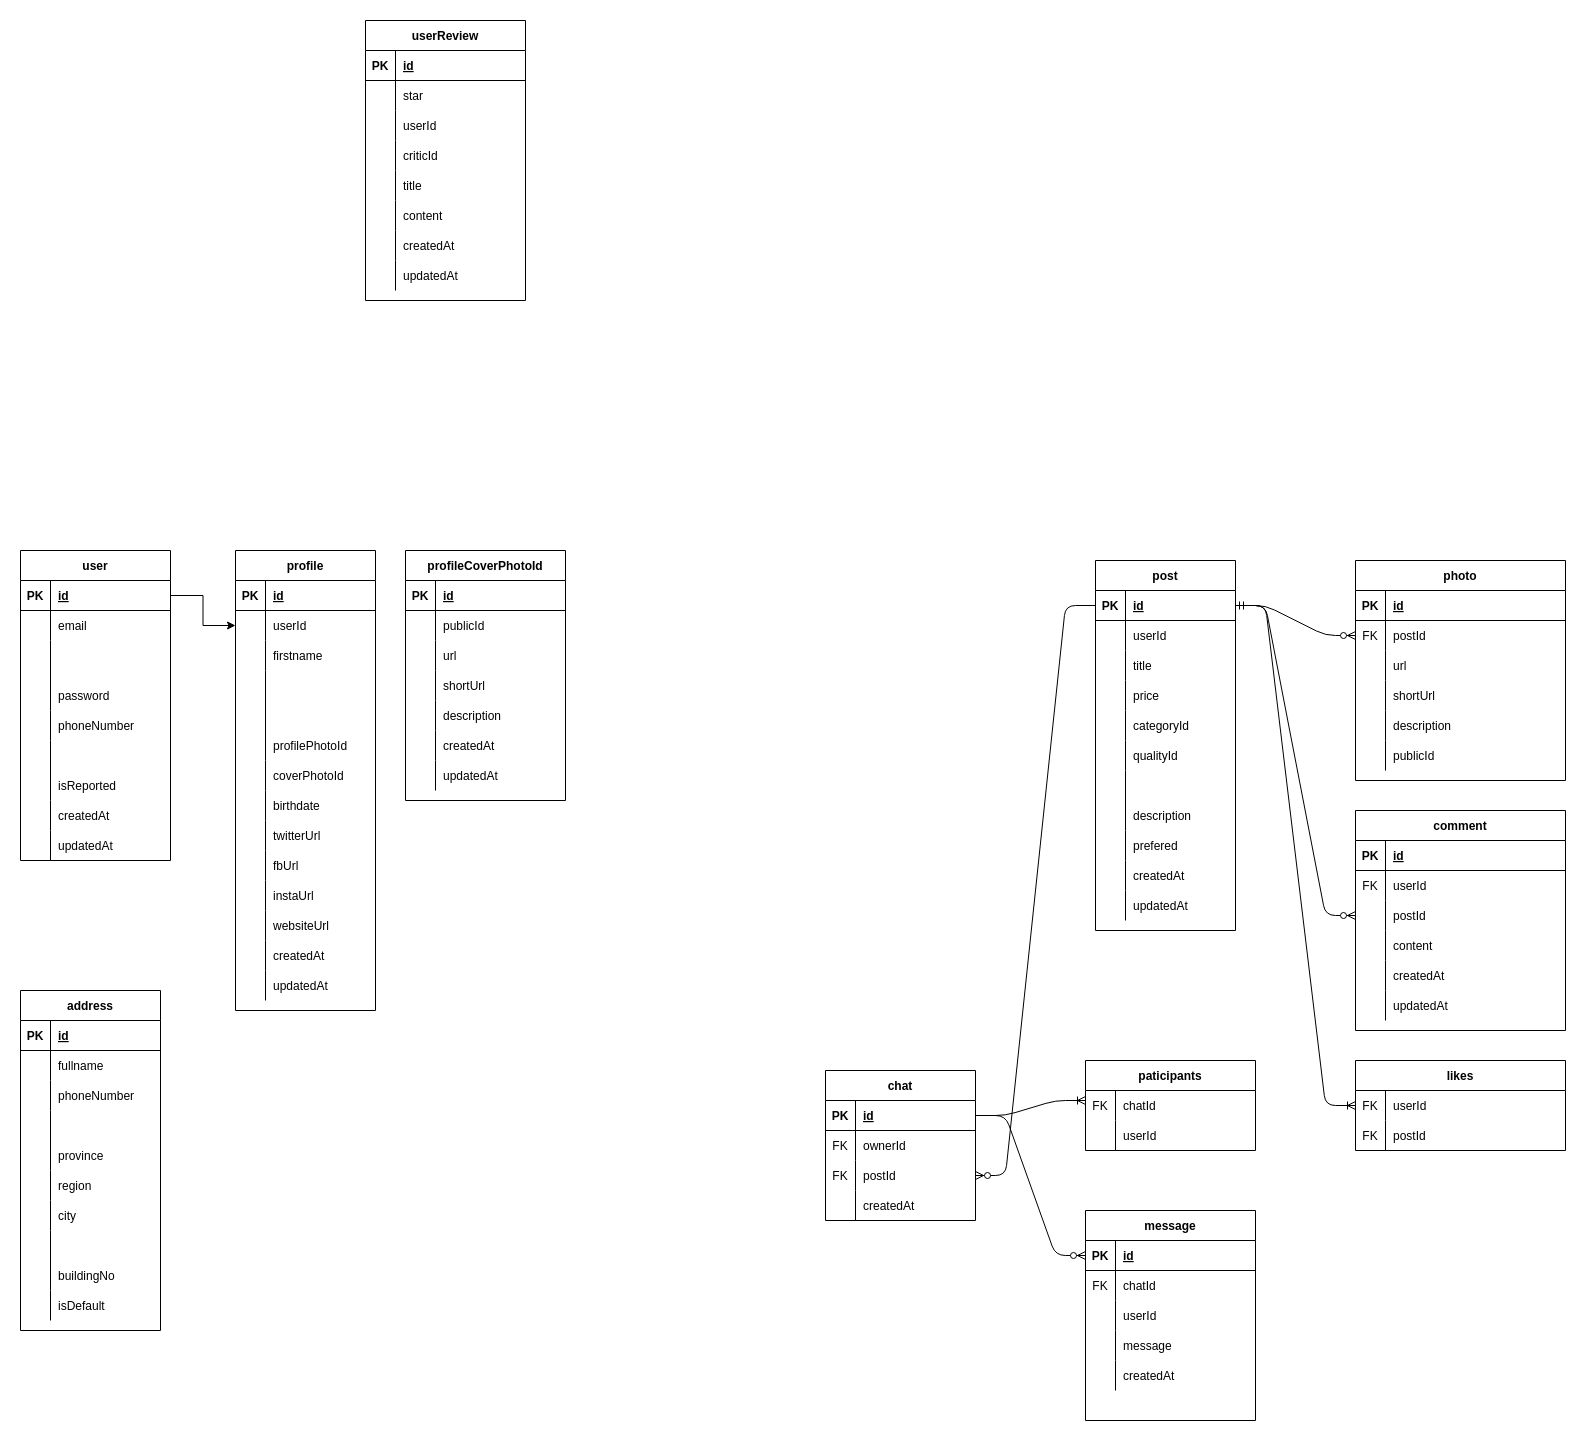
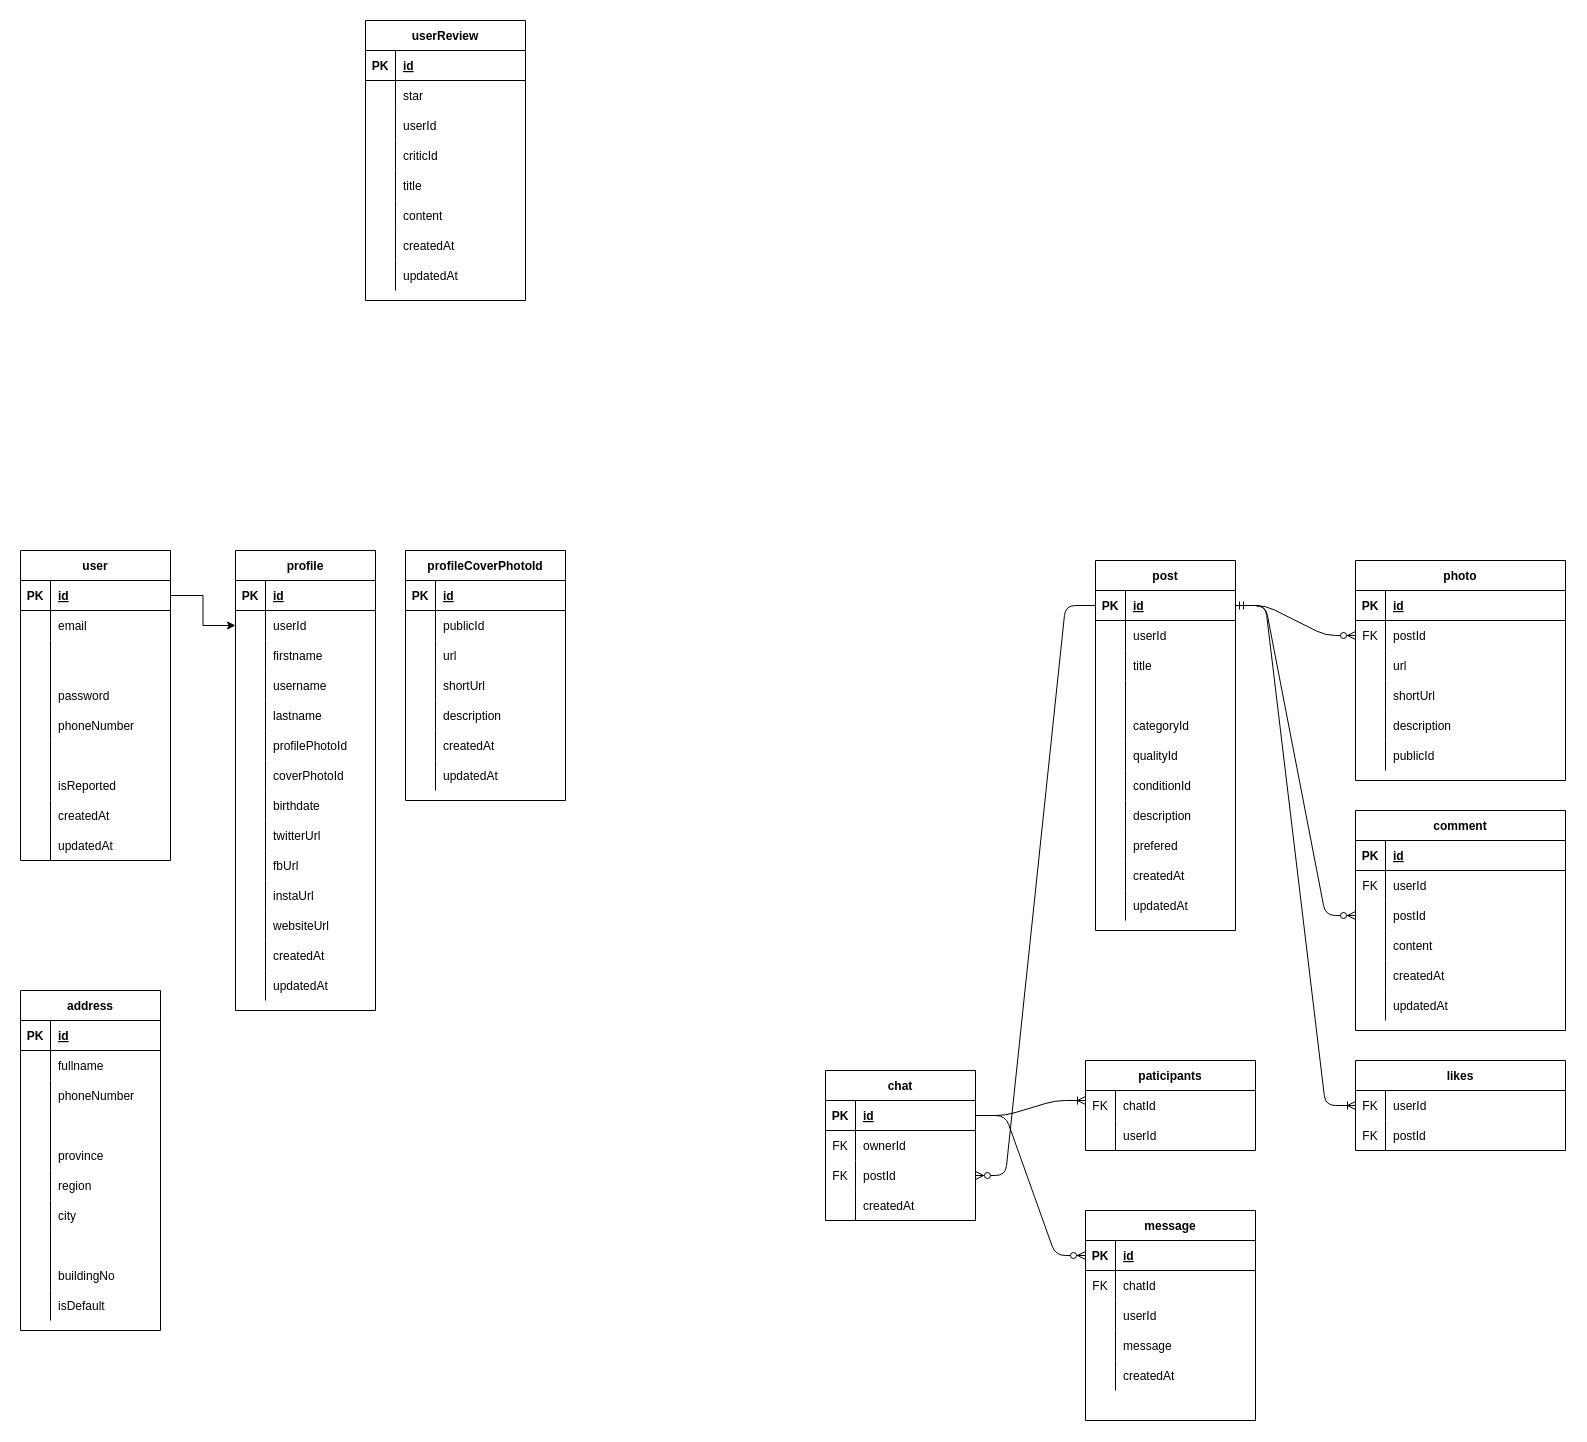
none -> (321, 686)
(1181, 696) -> none
none -> (321, 716)
none -> (1181, 786)
